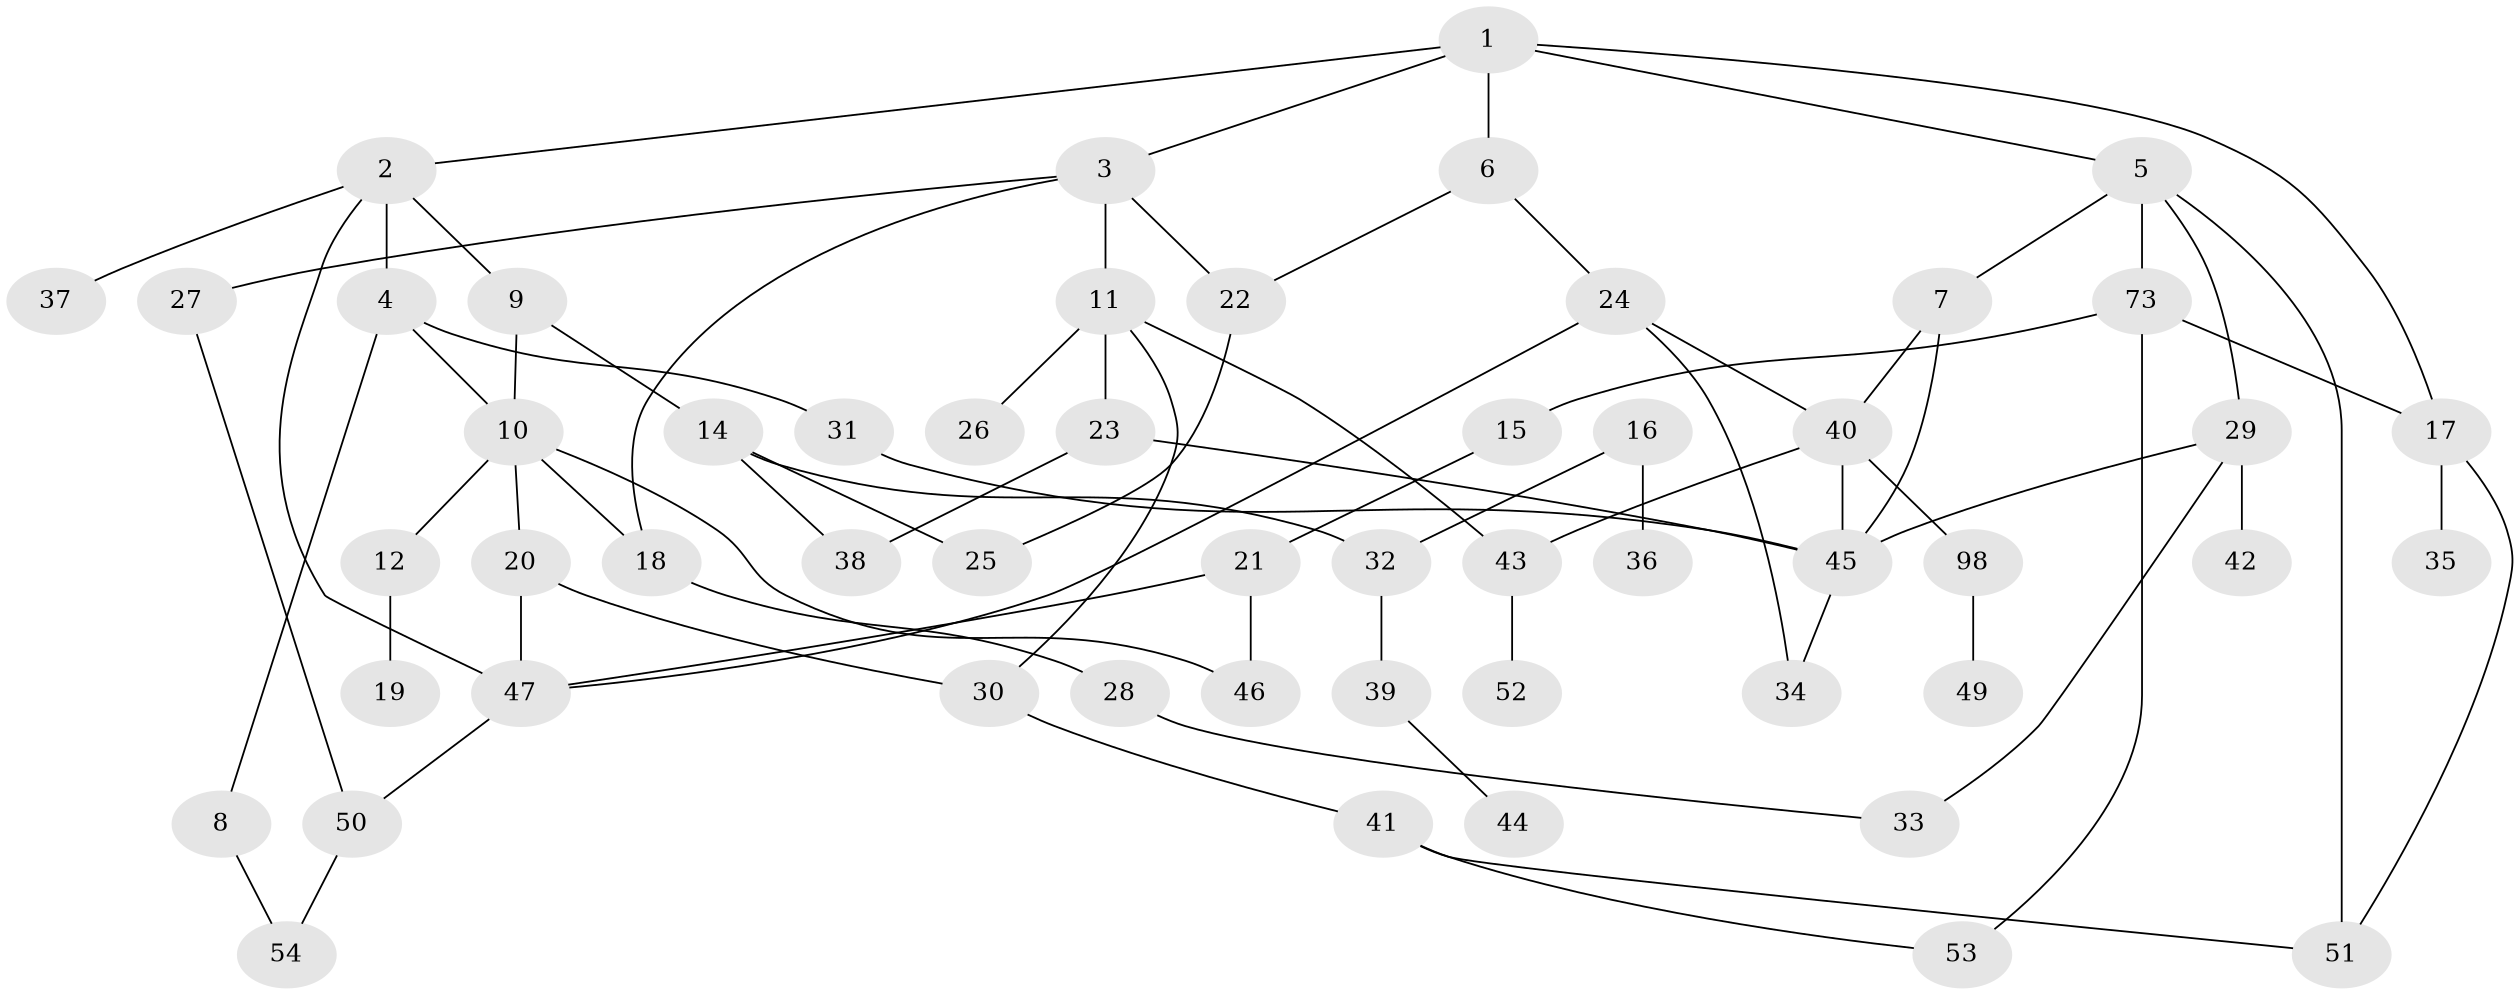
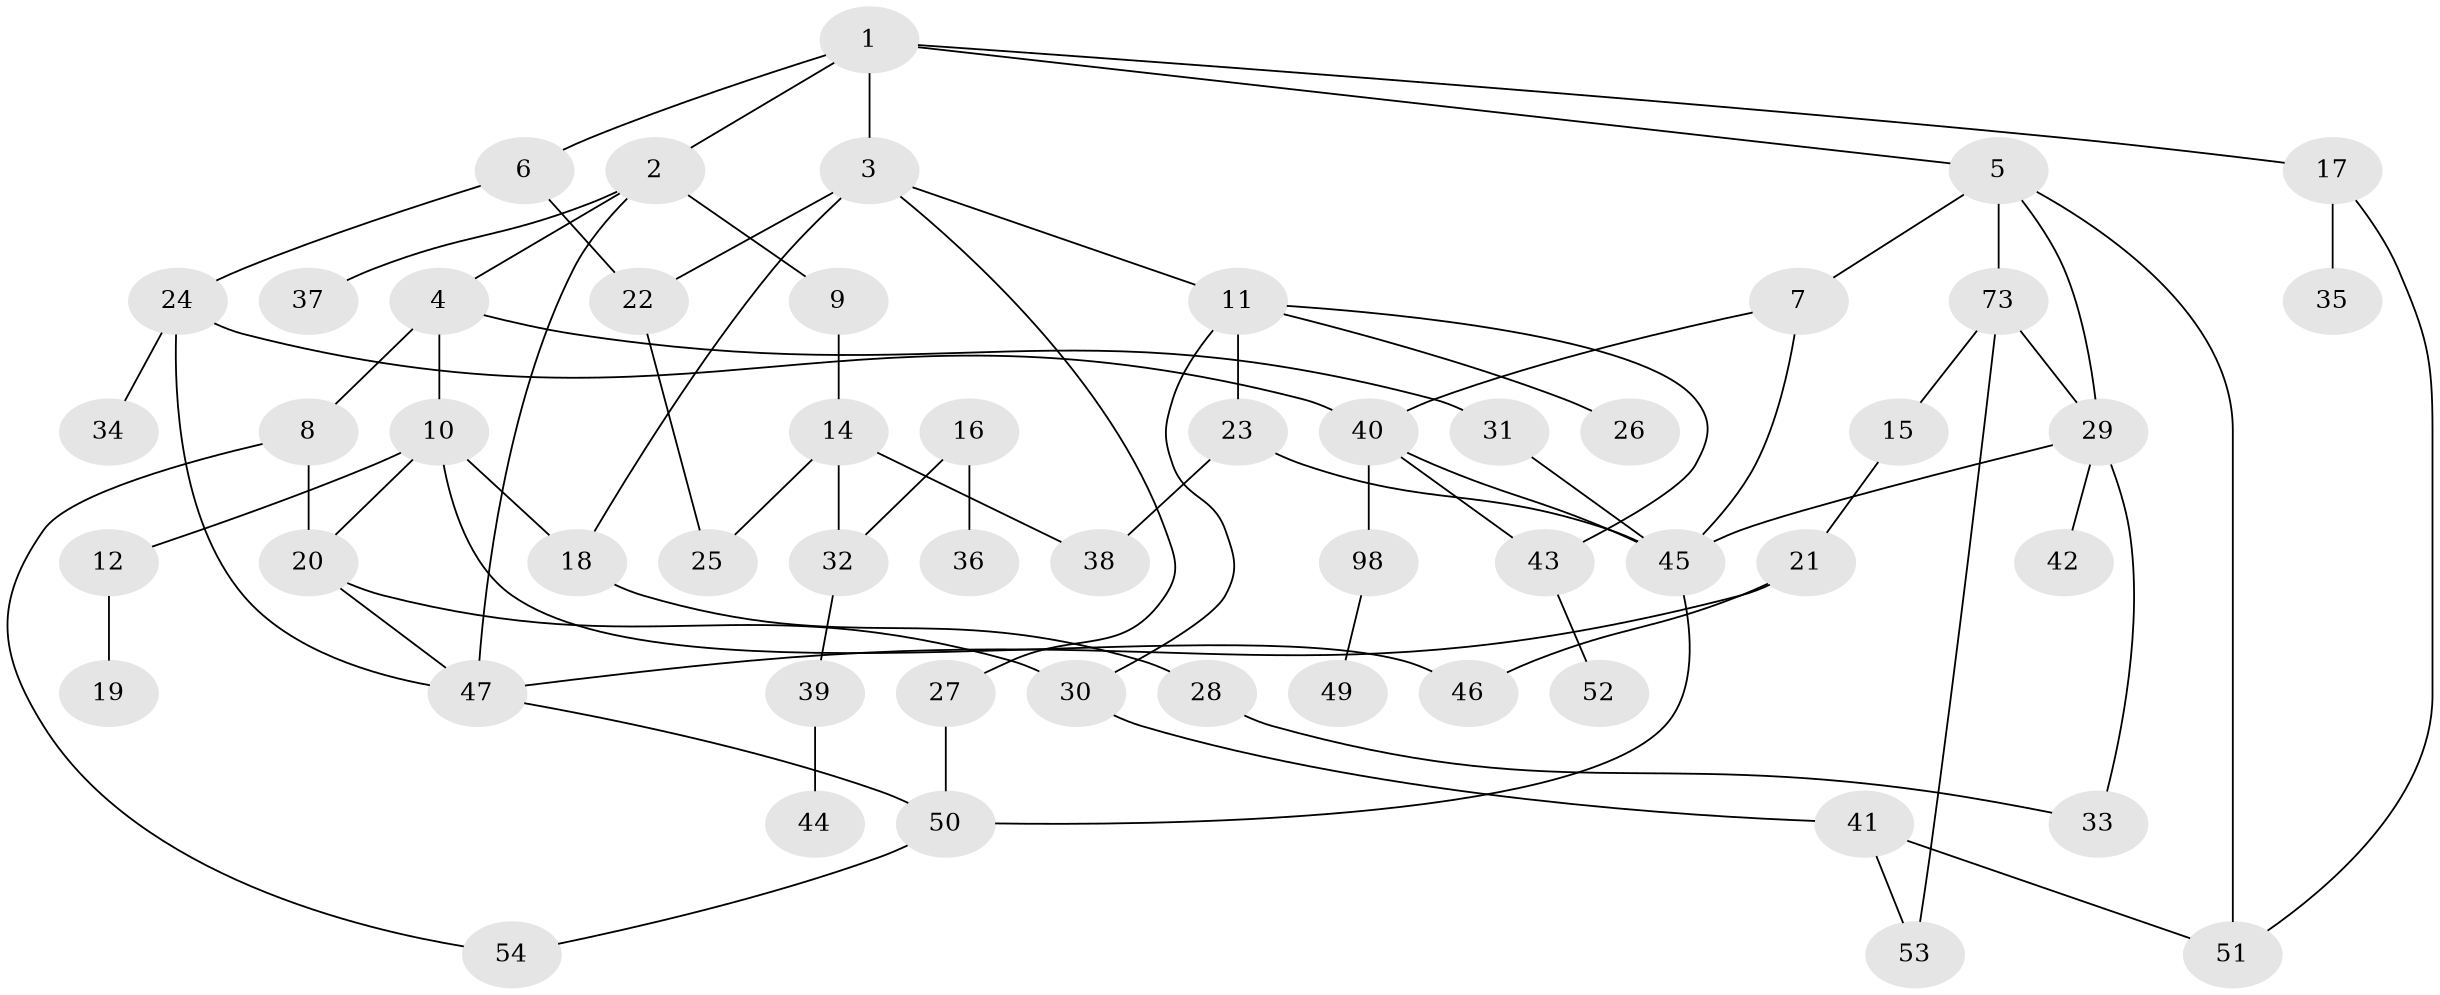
(516, 367) -> none
(2292, 367) -> (2049, 367)
none -> (309, 502)
(1817, 628) -> (1406, 806)
